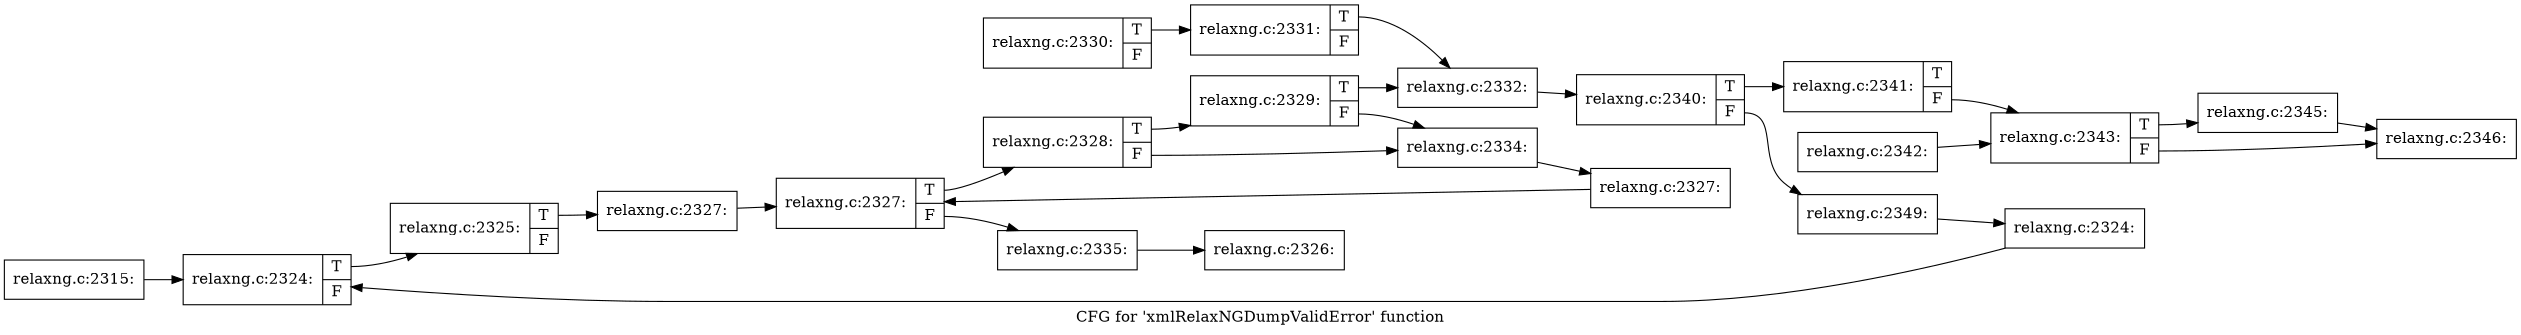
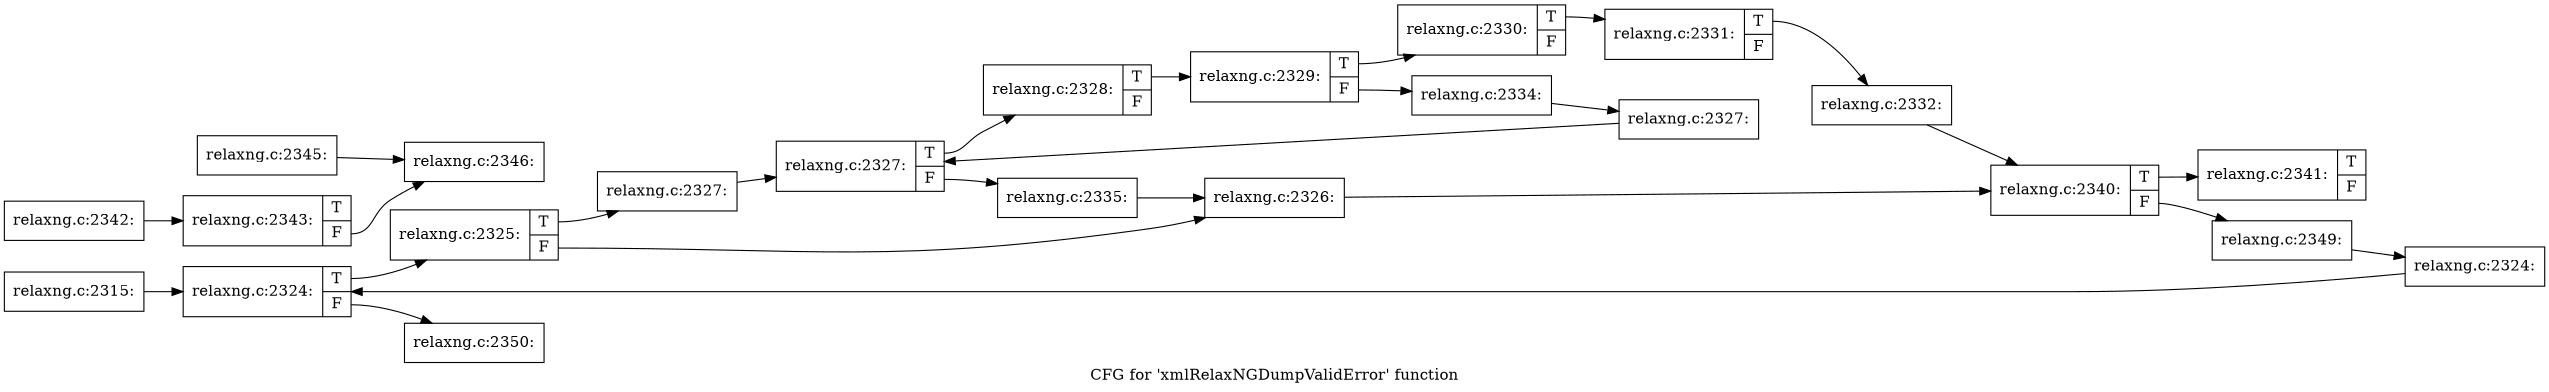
(1373, 88) -> (1381, 62)
(1980, 102) -> none
(2173, 125) -> none
(1269, 154) -> none
none -> (1662, 194)
none -> (877, 251)
none -> (474, 343)
